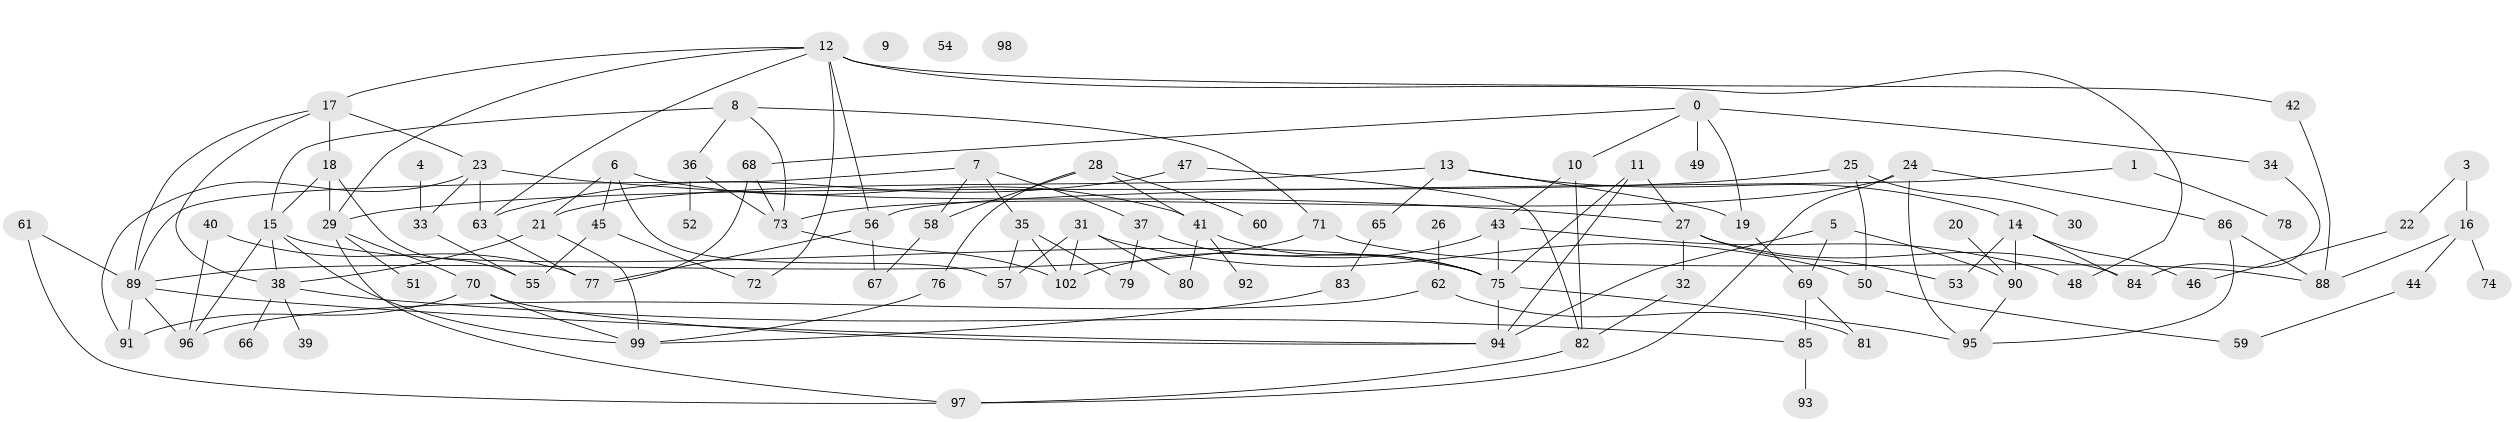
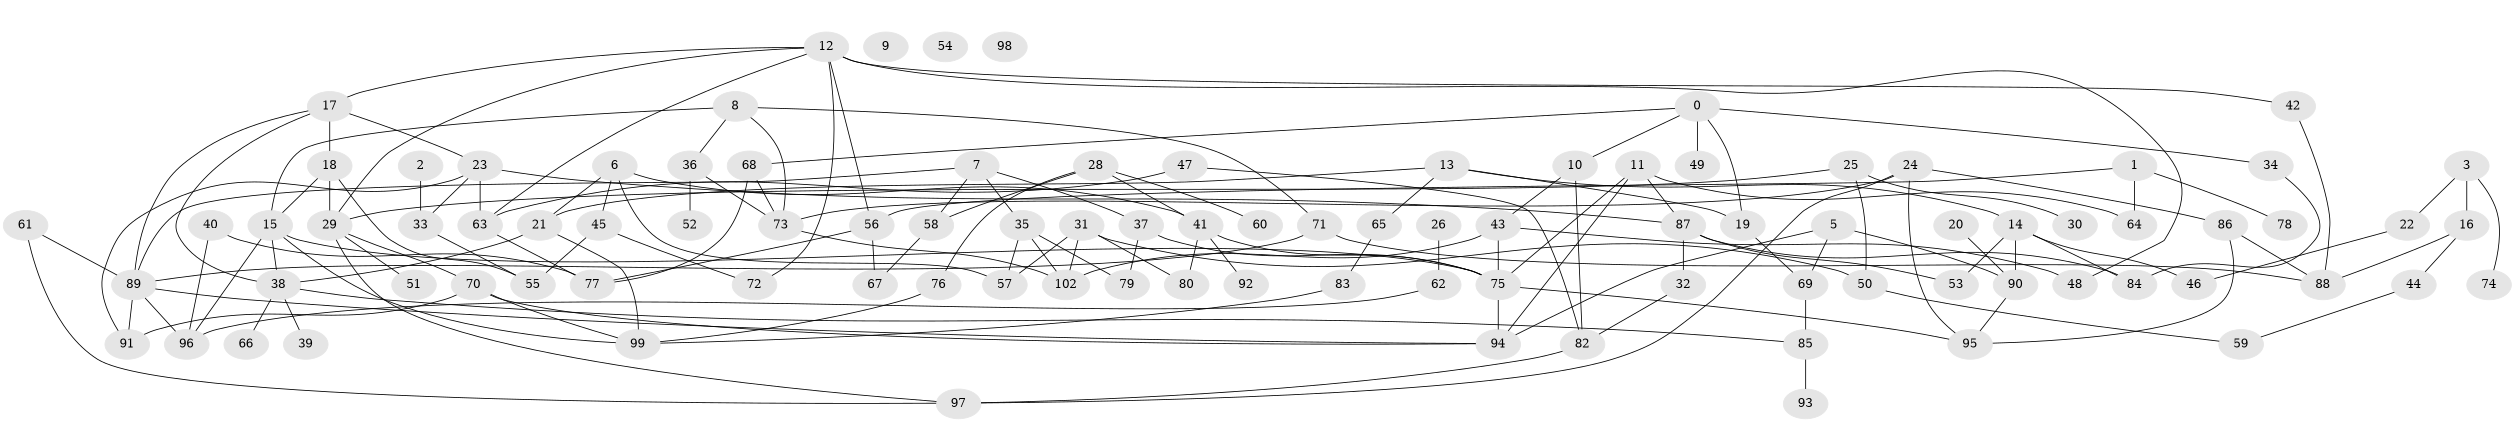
(421, 166) -> (421, 166)
(1683, 225) -> (1683, 225)
none -> (2135, 225)
(2478, 255) -> (2499, 222)
(1865, 344) -> none
